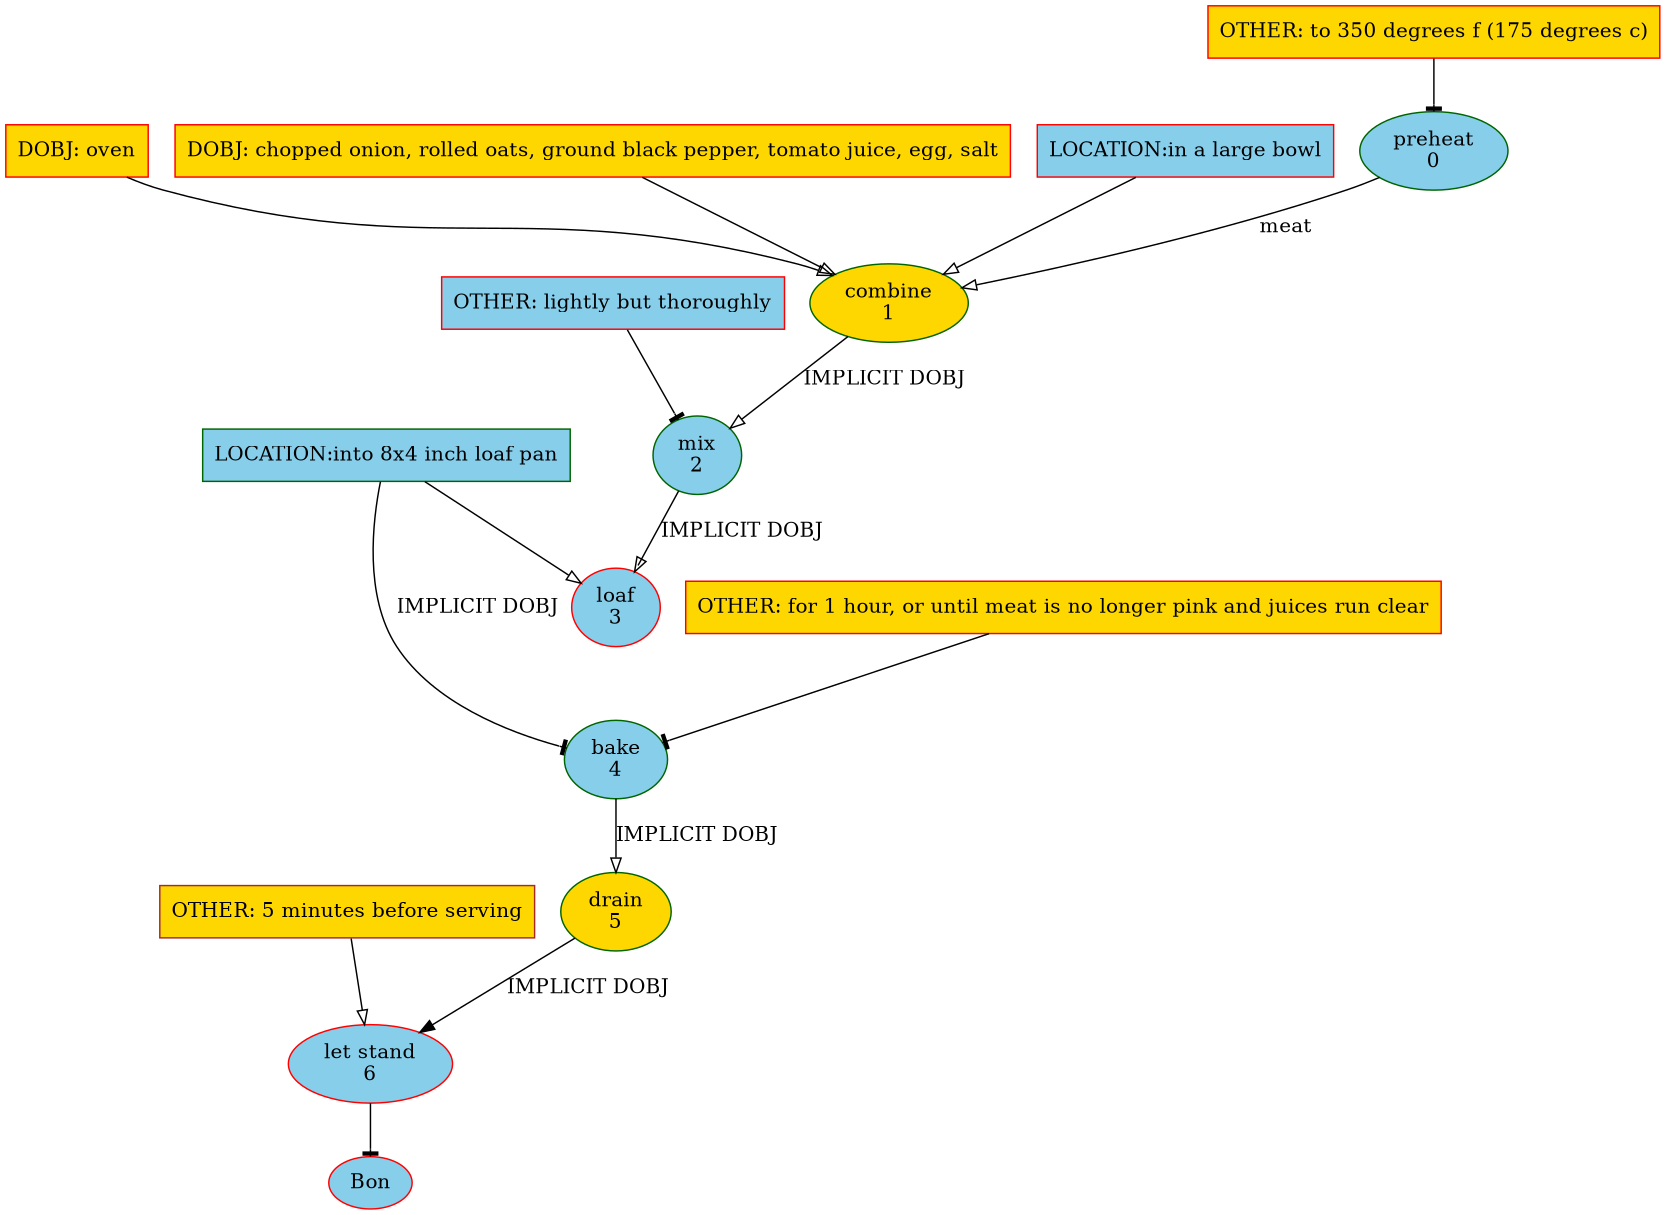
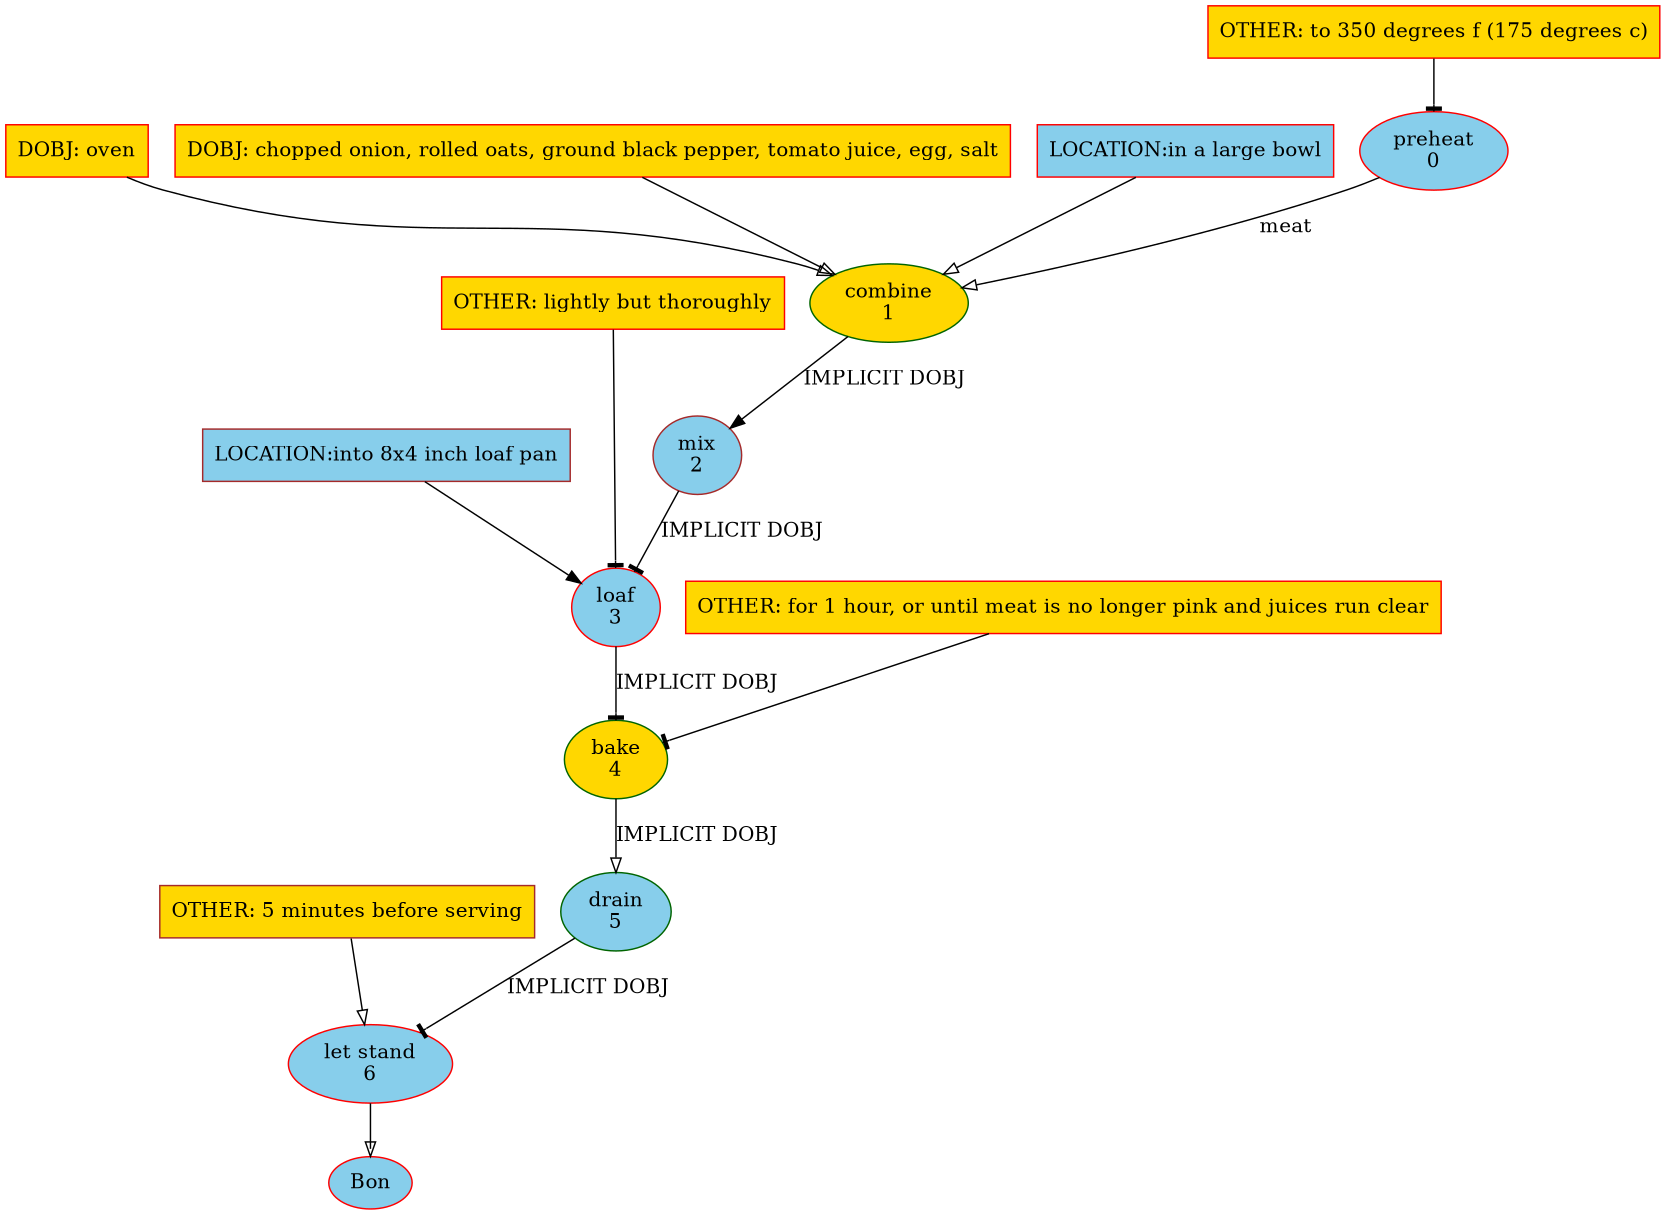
(1434, 151) -> (1434, 151)
(613, 303) -> (613, 303)
(651, 372) -> (614, 445)
(795, 378) -> (795, 378)
(386, 455) -> (386, 455)
(697, 455) -> (697, 455)
(497, 528) -> (497, 528)
(658, 528) -> (658, 528)
(404, 656) -> (616, 680)
(616, 760) -> (616, 760)
(616, 912) -> (616, 912)
(501, 983) -> (501, 983)
(370, 1126) -> (370, 1126)
